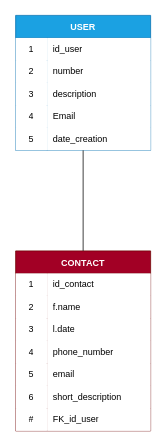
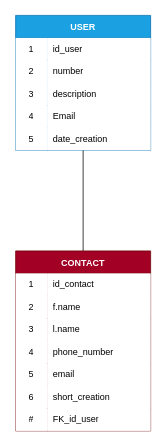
(66, 330) -> (66, 330)
(93, 397) -> (87, 397)
